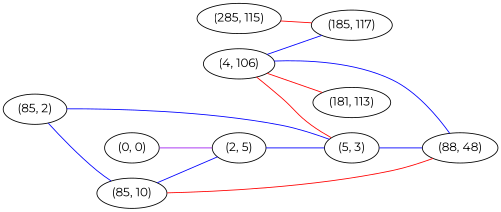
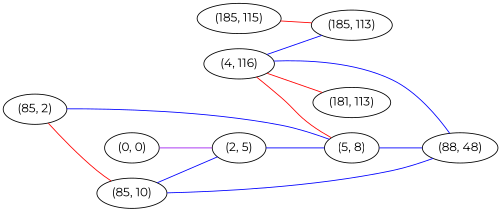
(239, 18) -> (239, 18)
(352, 25) -> (352, 25)
(239, 64) -> (239, 64)
(352, 148) -> (352, 148)
(78, 154) -> (78, 154)
(301, 184) -> (301, 184)
